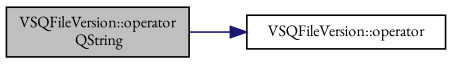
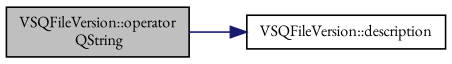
(346, 32) -> (346, 32)
